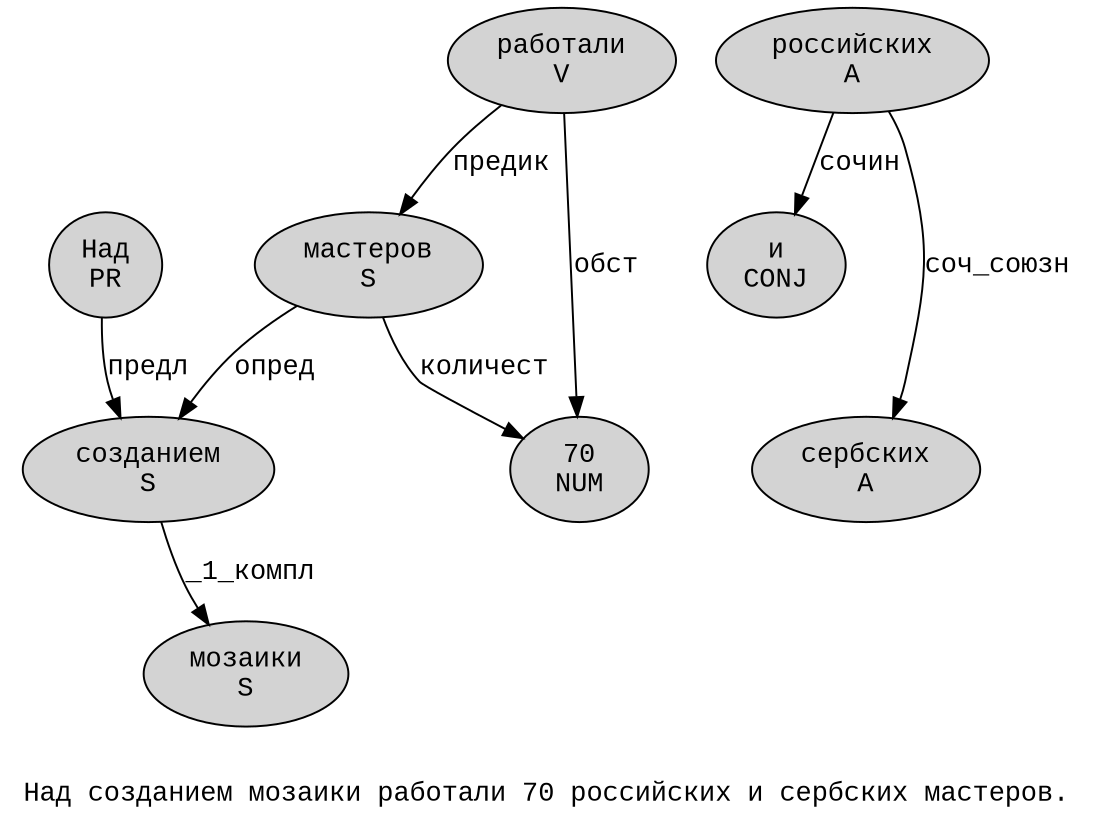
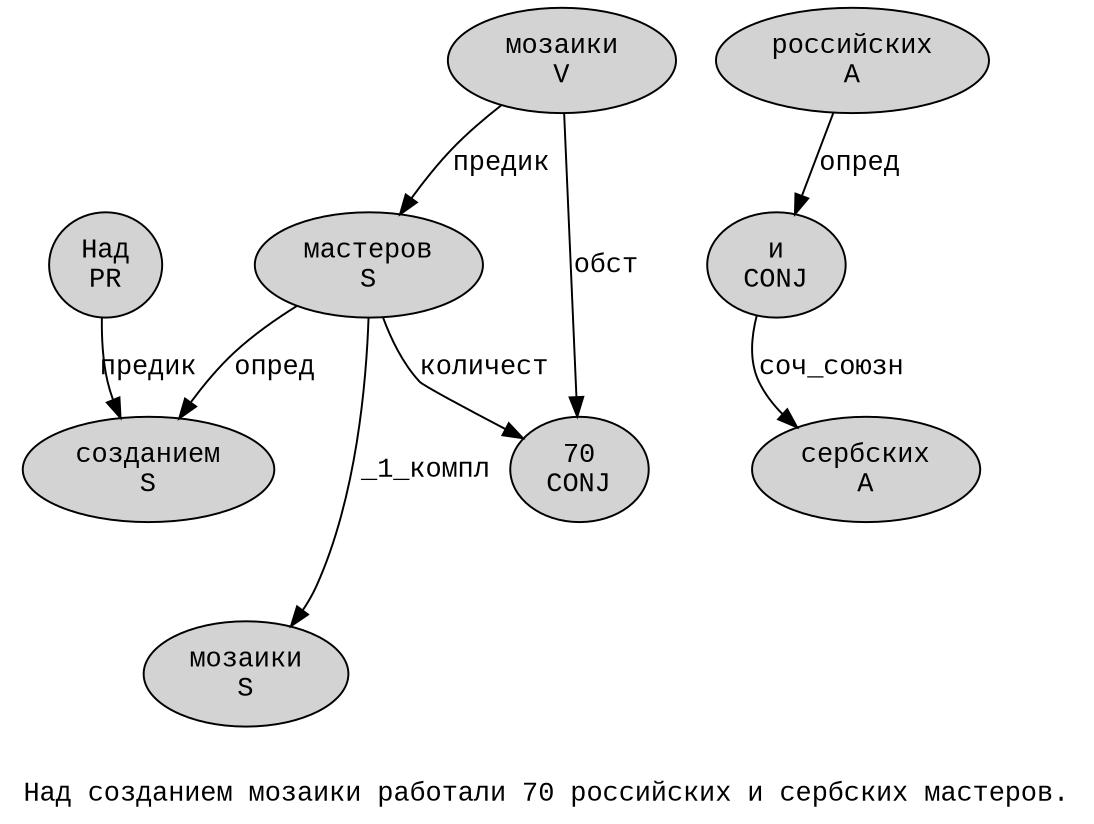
(562, 60) -> (562, 60)
(860, 163) -> (860, 163)
(924, 254) -> (754, 369)
(149, 367) -> (149, 367)
(579, 469) -> (579, 469)
(177, 566) -> (352, 468)
